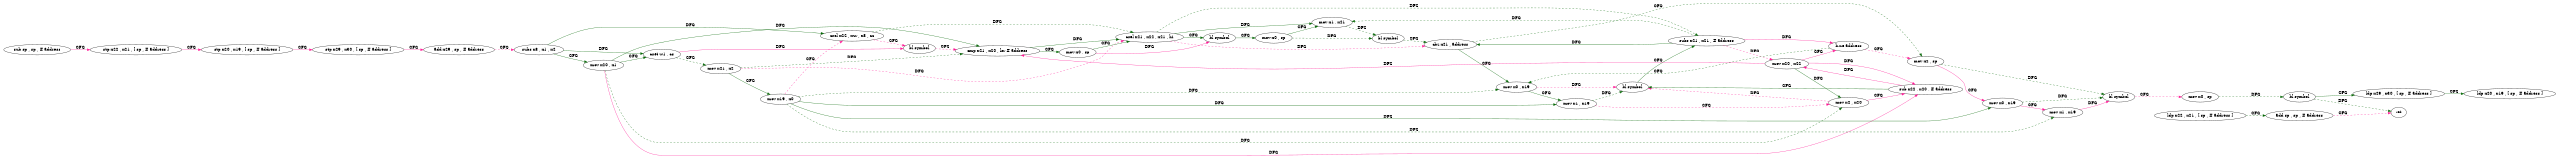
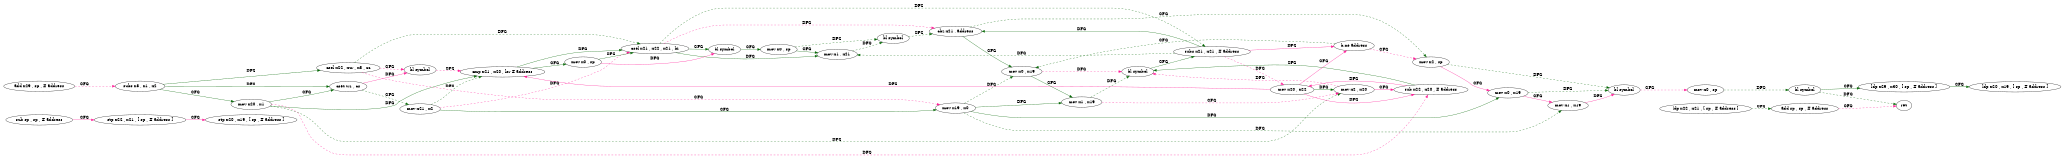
(358, 50) -> none
(806, 70) -> (648, 99)
(1240, 155) -> (850, 155)
